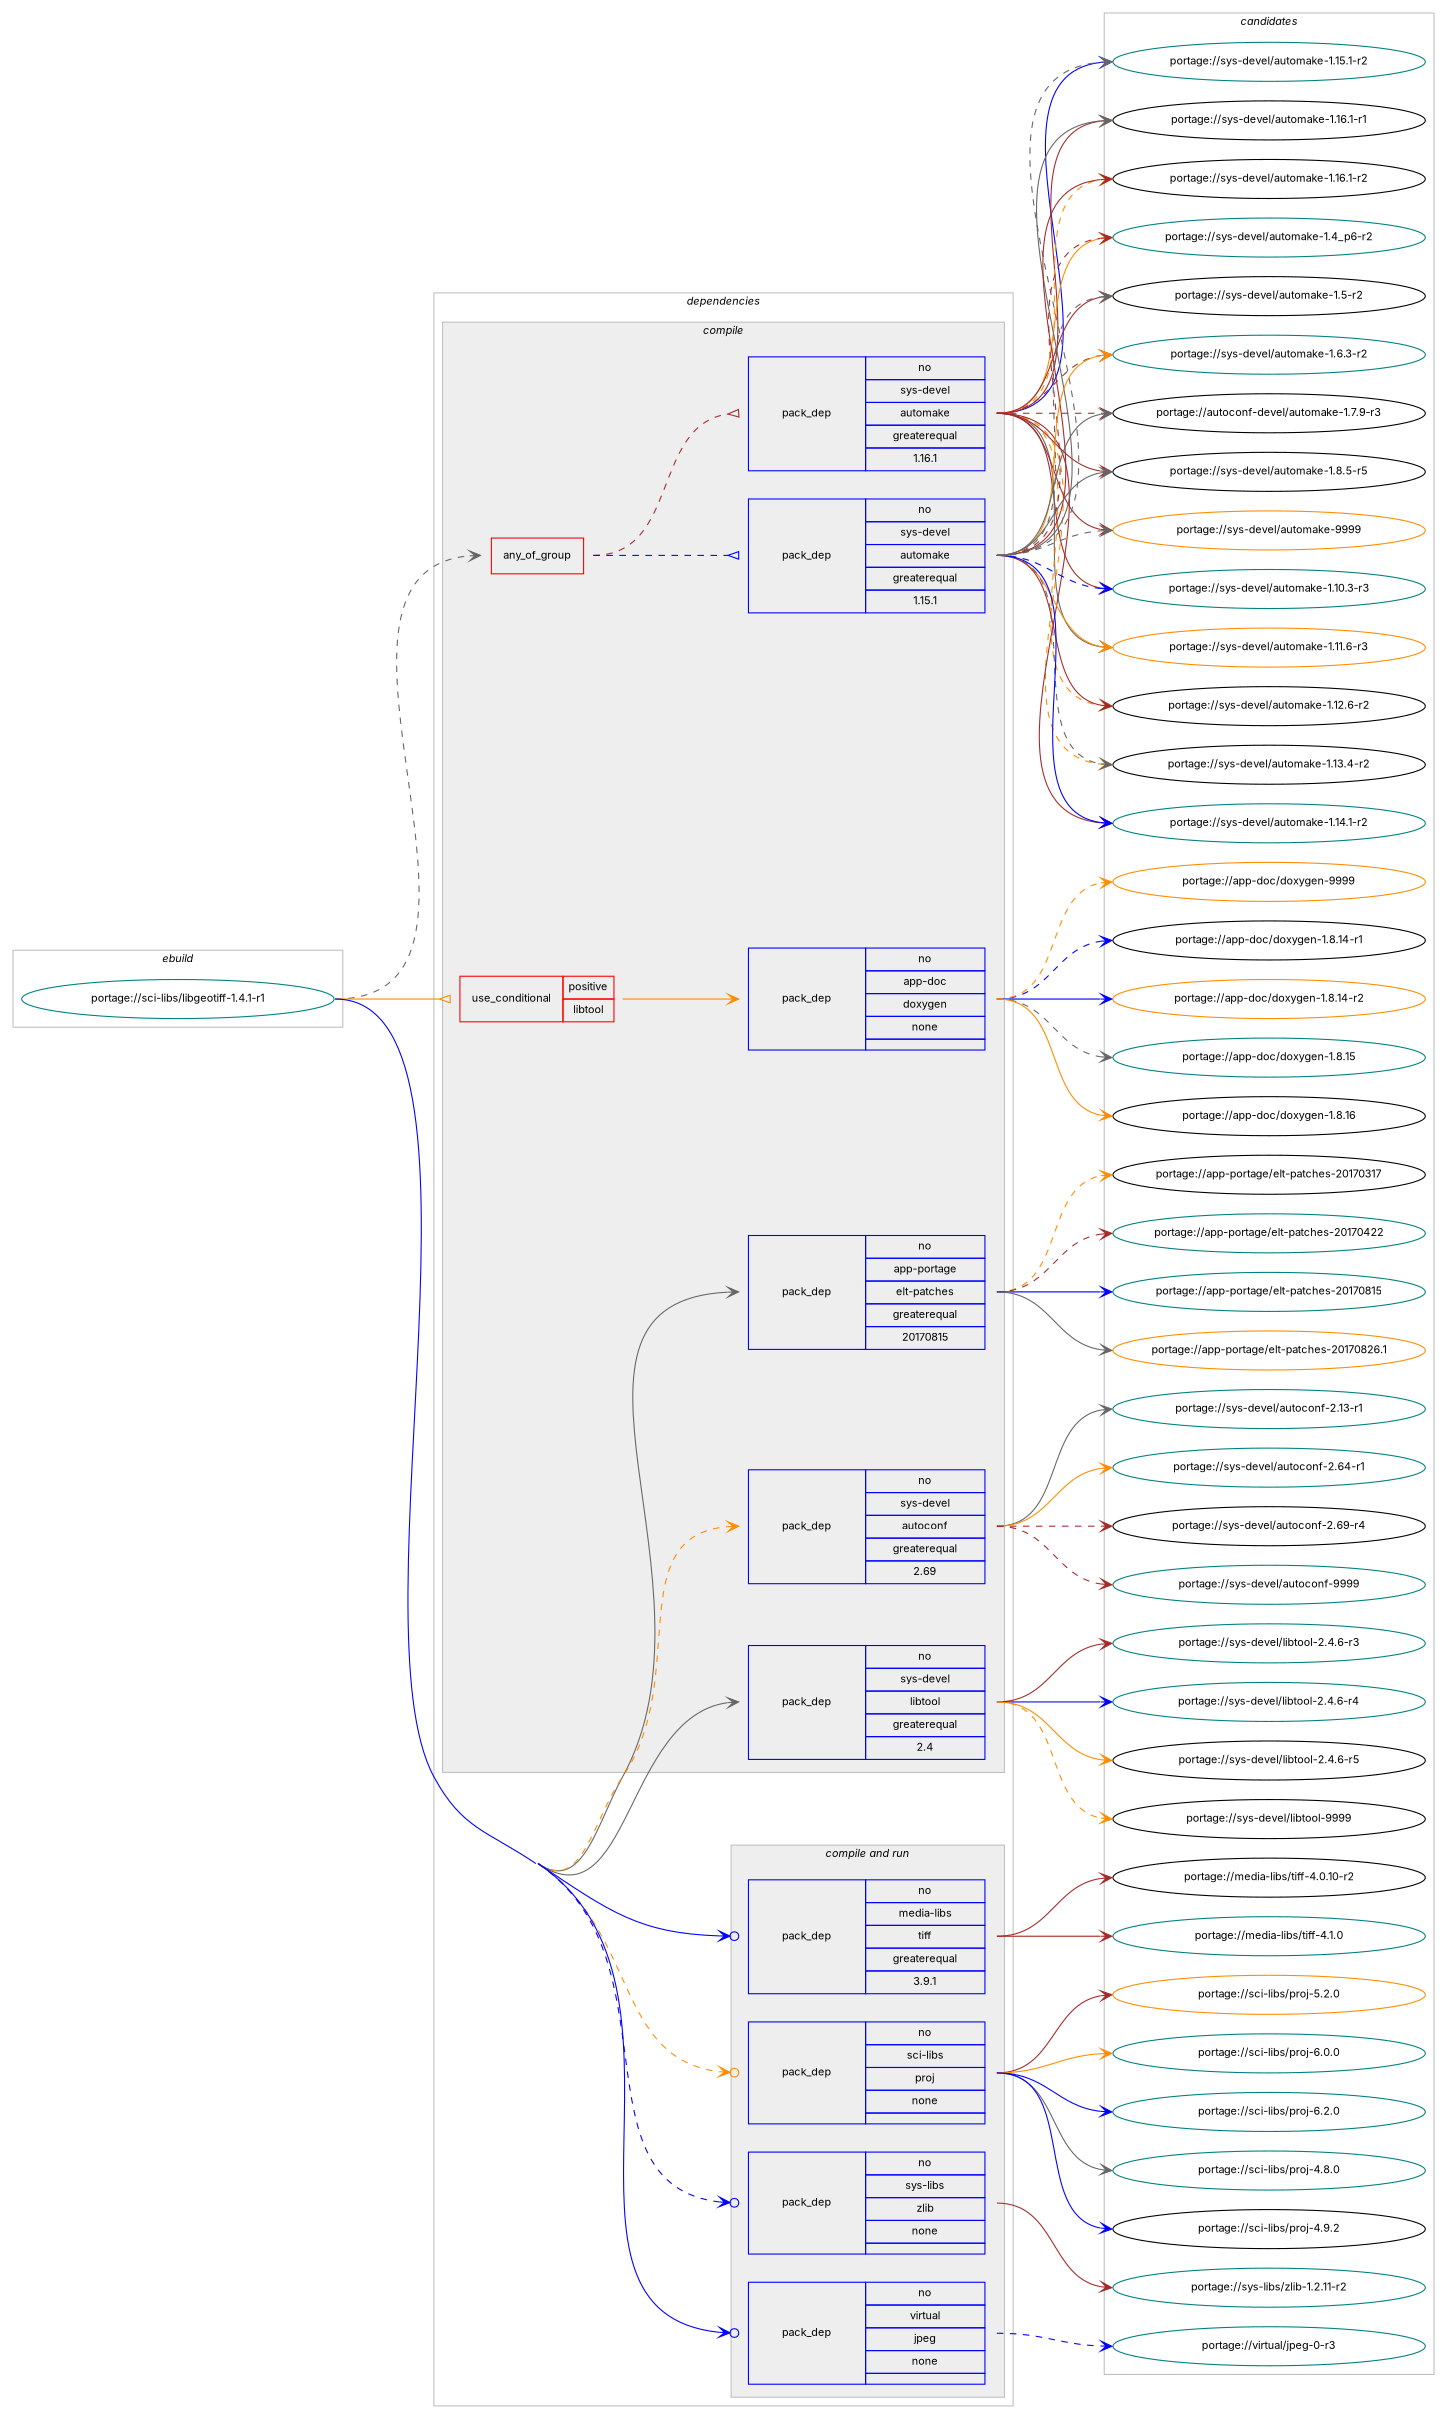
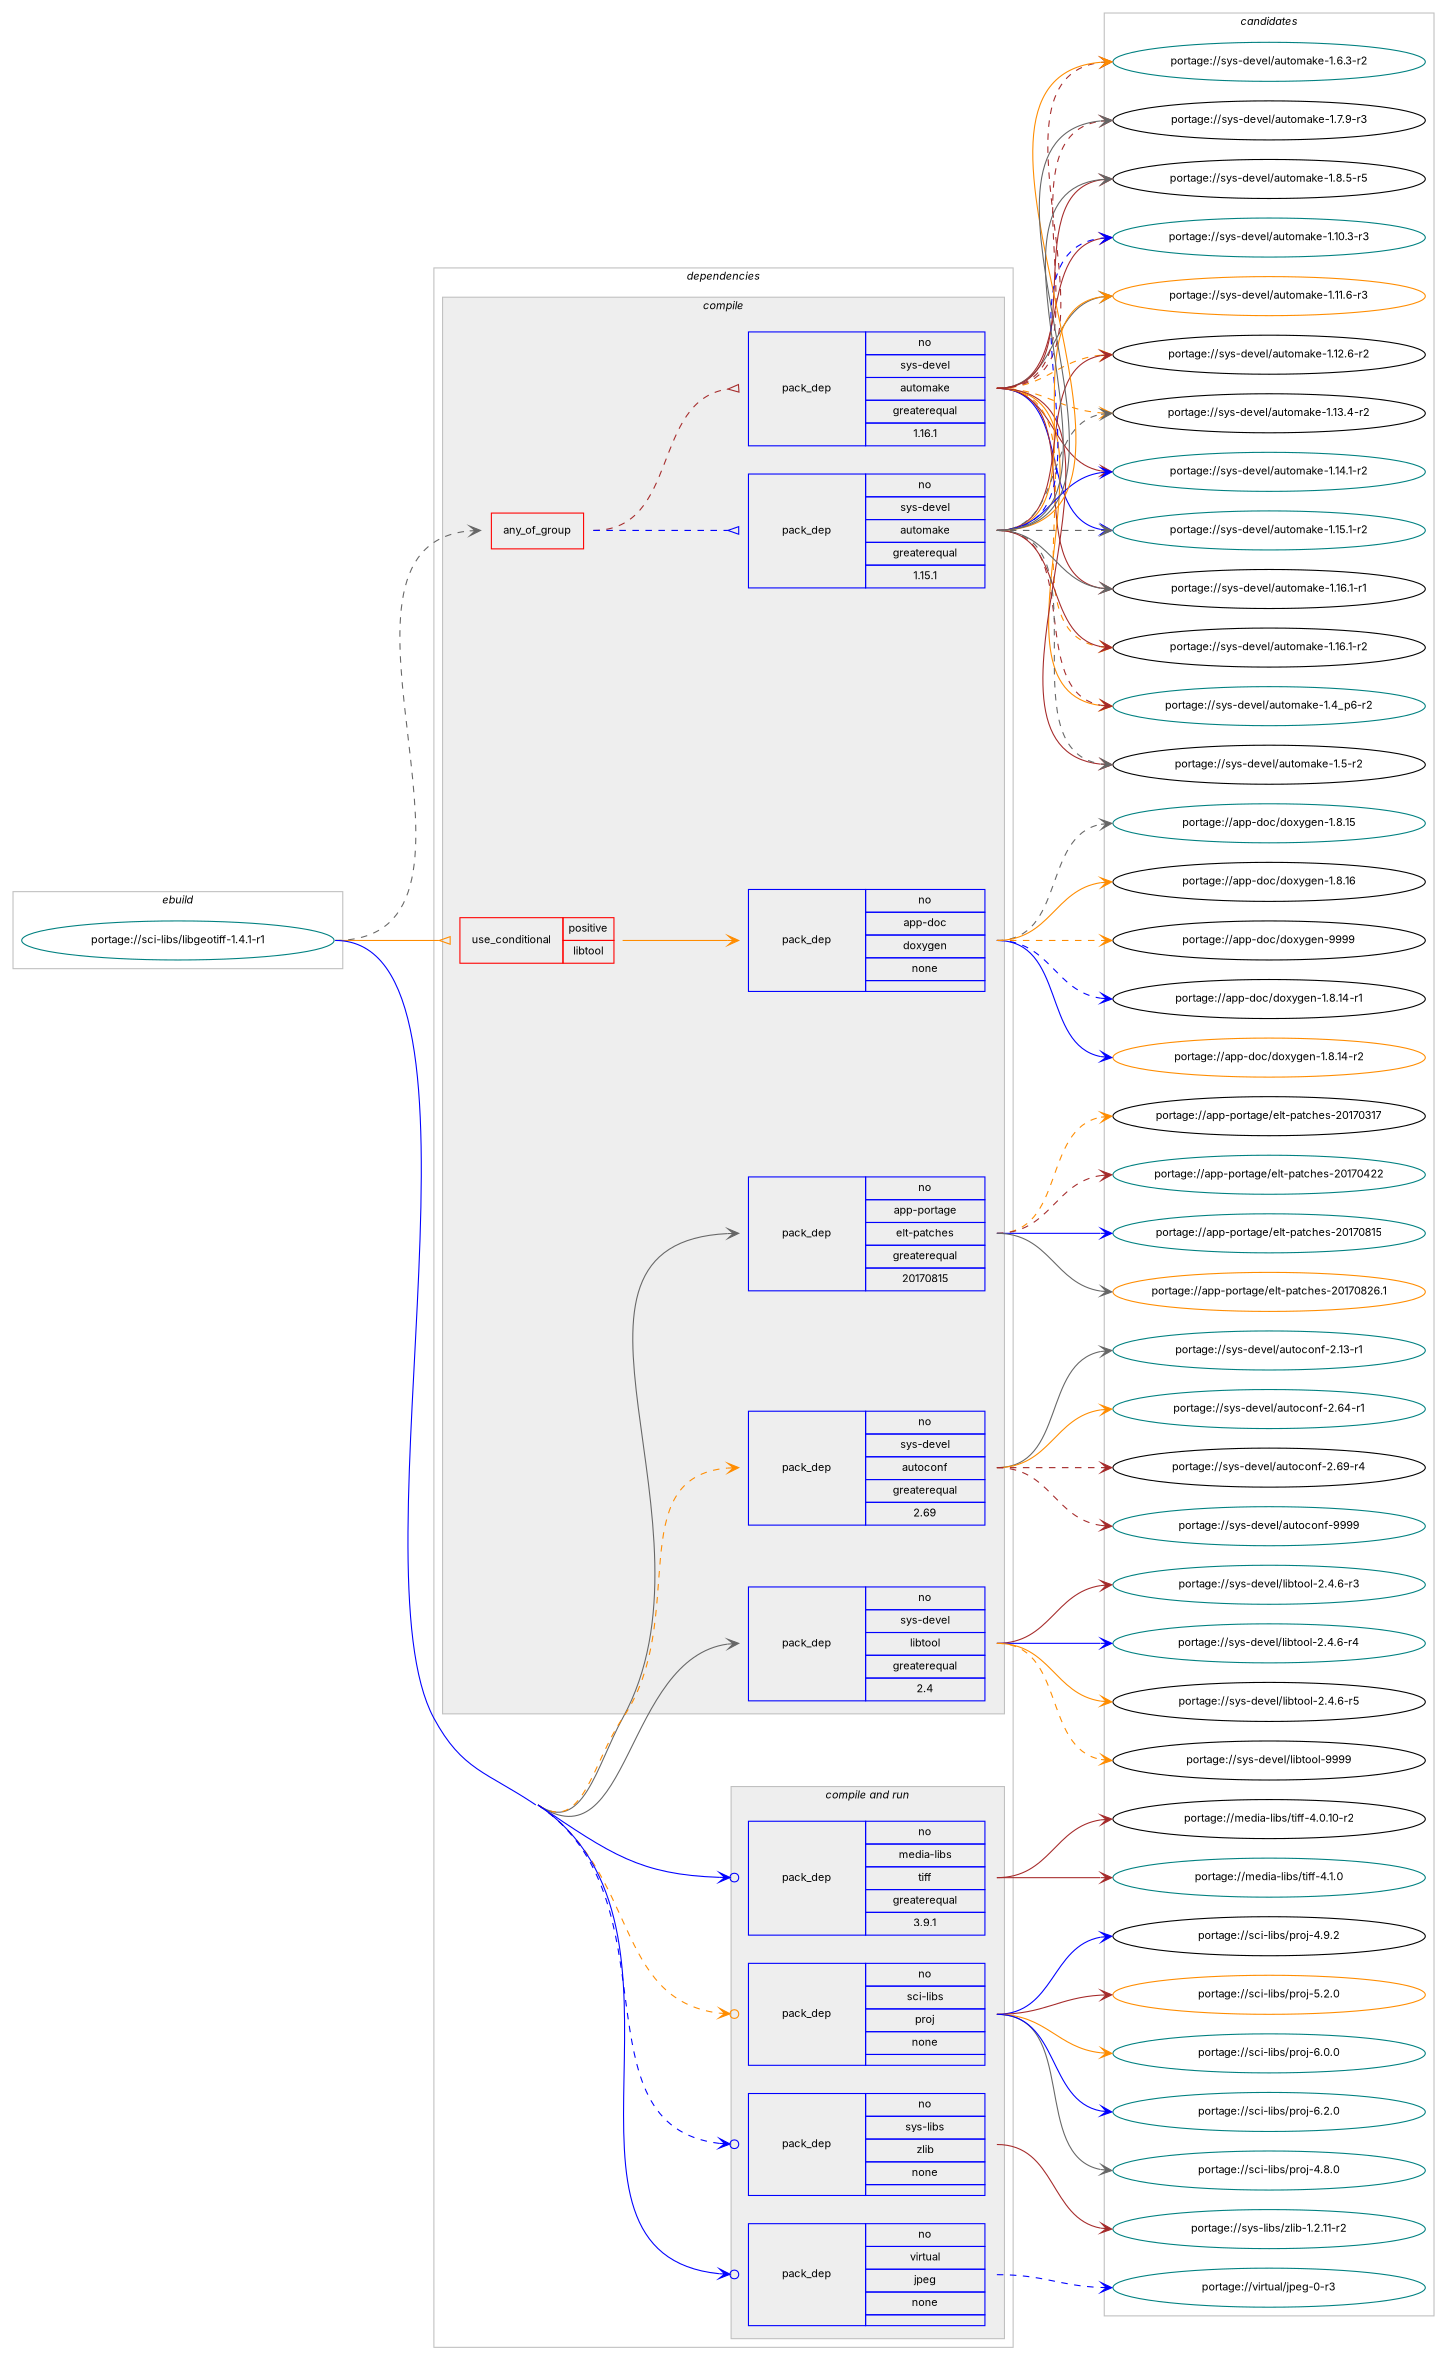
(1269, 413) -> (1269, 120)
(1269, 530) -> none
(1269, 882) -> (1269, 940)
